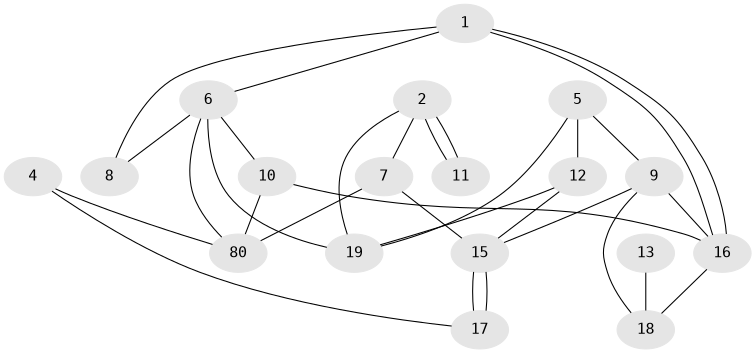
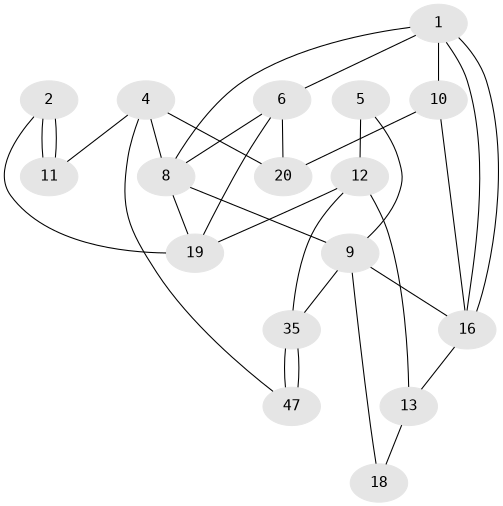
none -> (98, 138)
none -> (156, 138)
(238, 138) -> (439, 62)
(384, 177) -> none
(494, 199) -> (180, 215)
none -> (258, 215)
(238, 253) -> (283, 177)
(480, 253) -> (292, 330)
(684, 291) -> (438, 368)
none -> (402, 298)
(480, 330) -> (292, 406)
